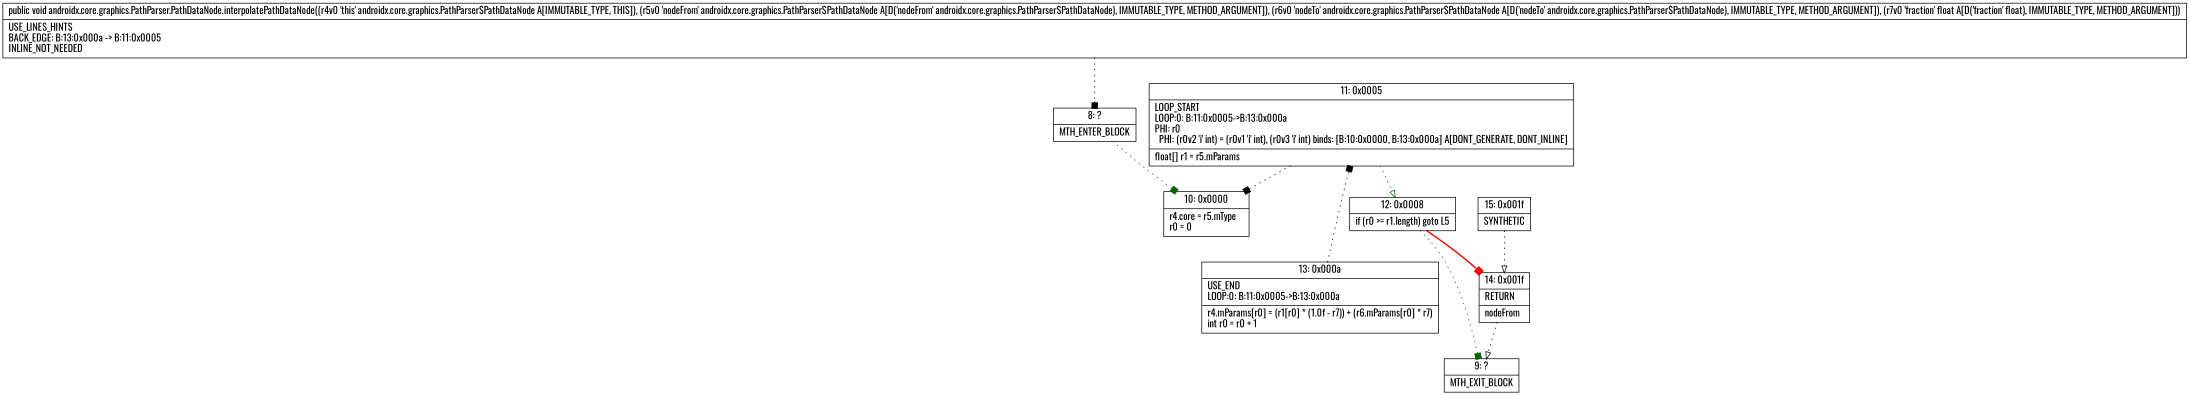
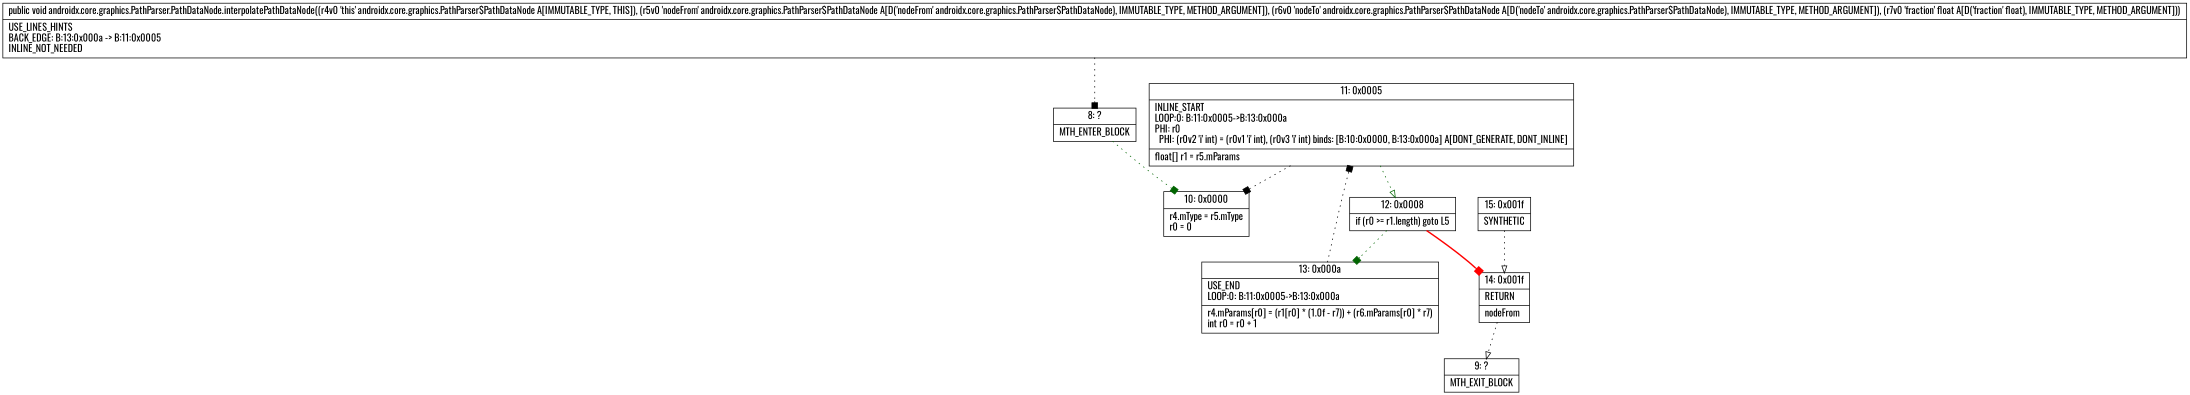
(1178, 108) -> (1180, 108)
(1203, 217) -> (1206, 217)
(1457, 287) -> (1373, 244)
